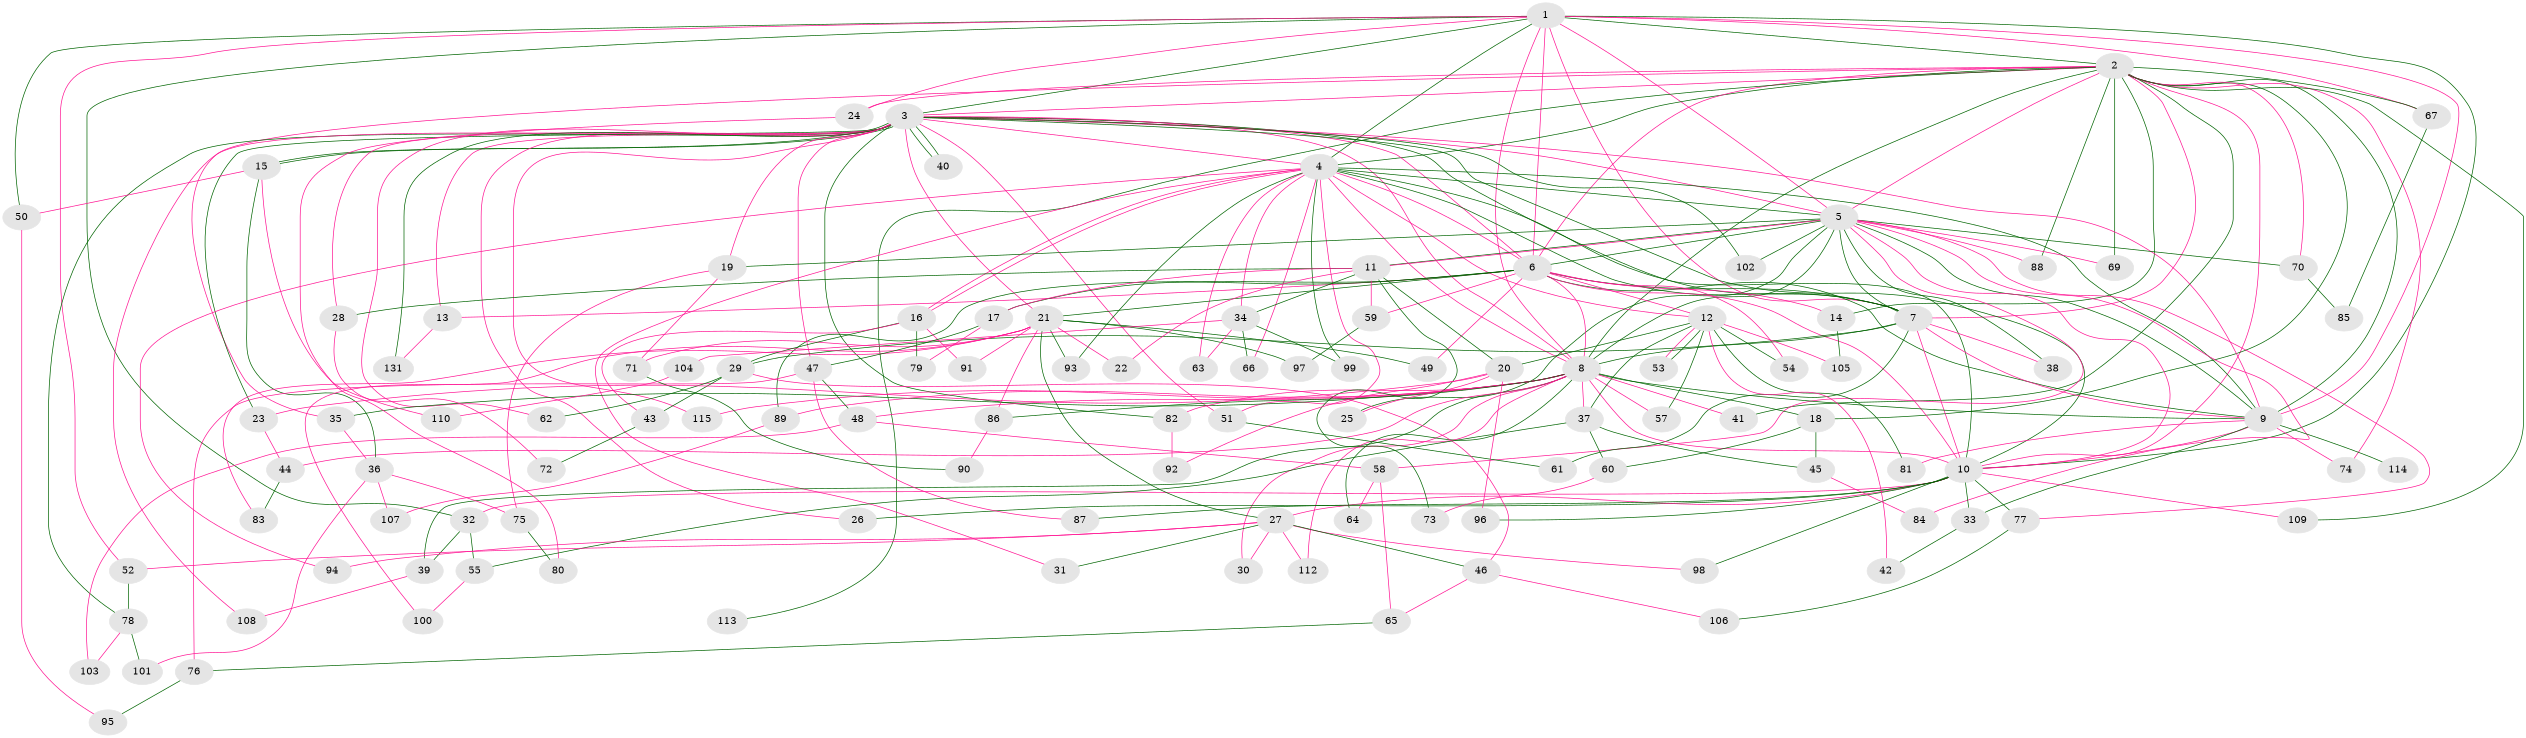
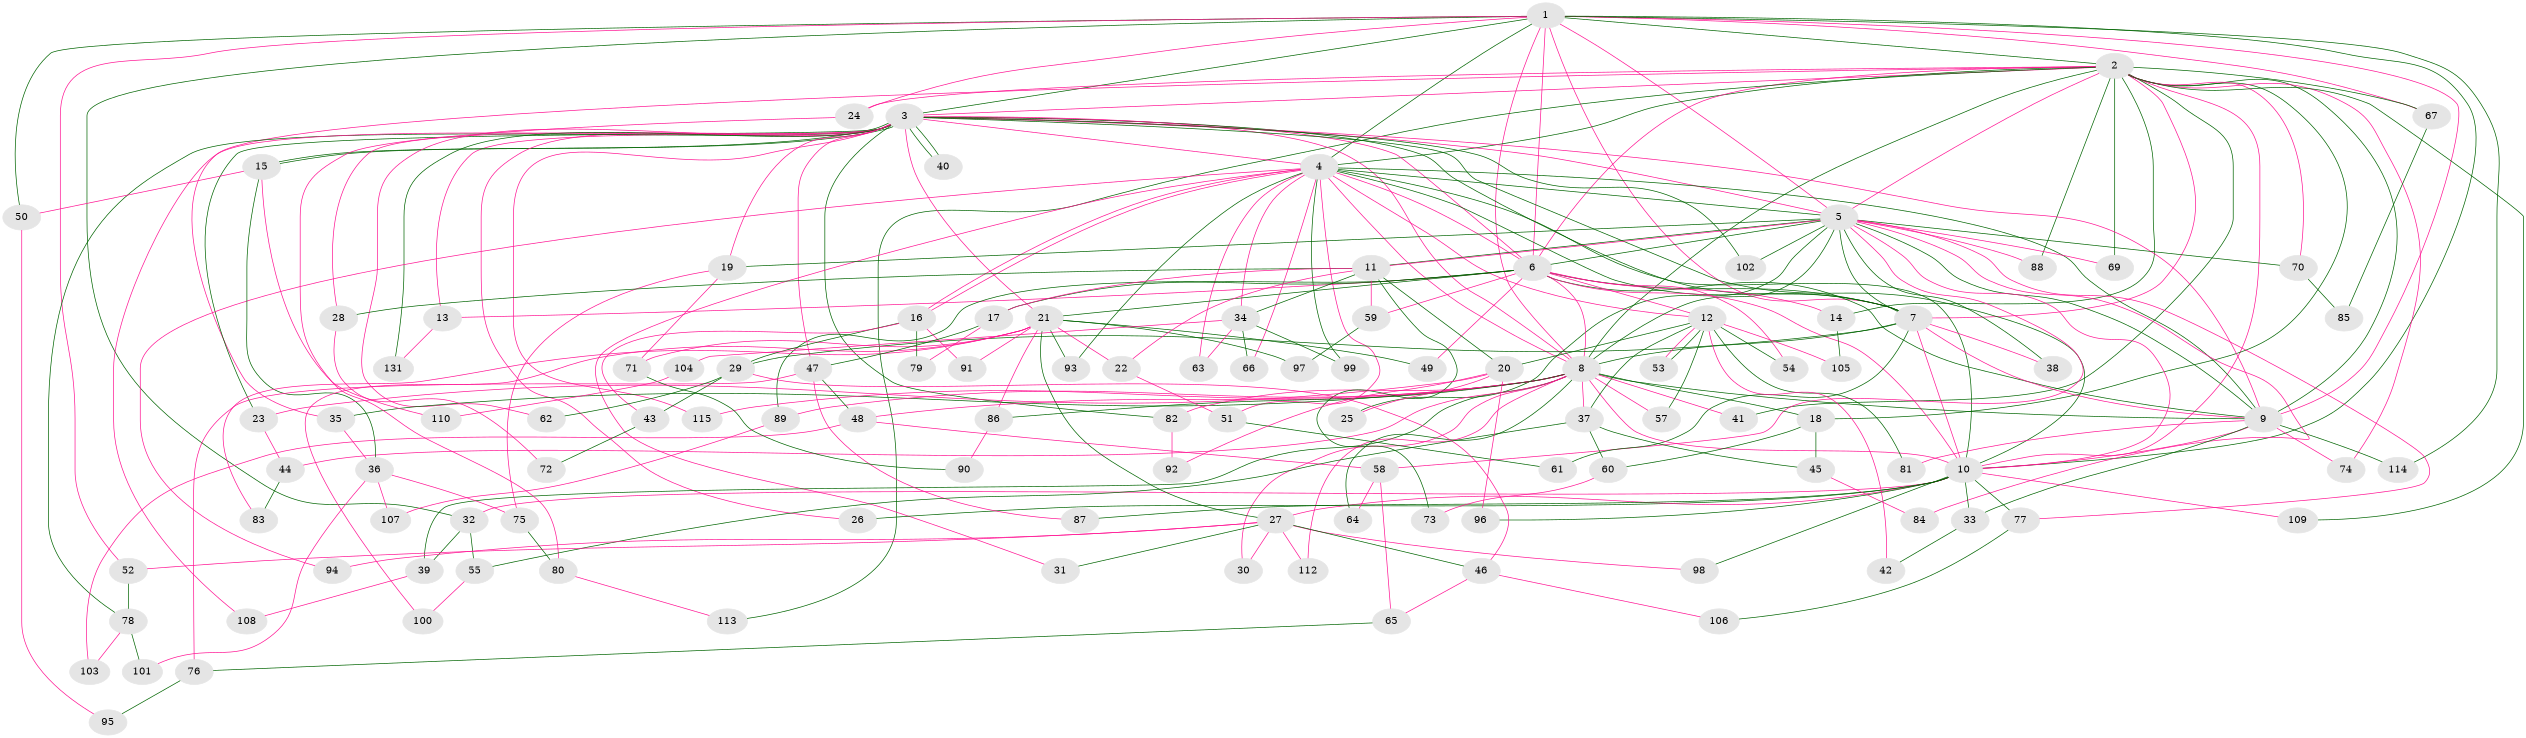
none -> (2299, 40)
(1069, 264) -> (1163, 389)
none -> (642, 596)
